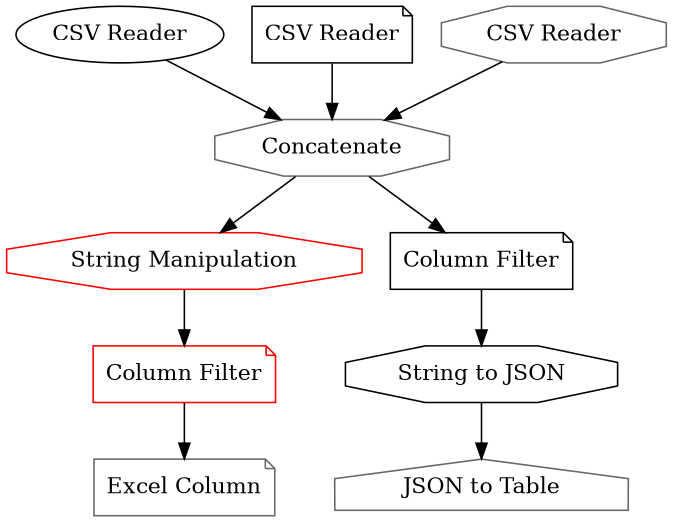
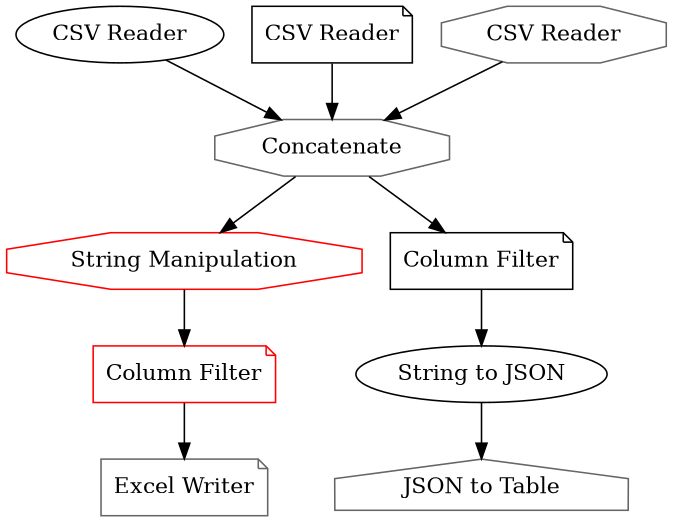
(482, 374) -> (482, 374)
(184, 487) -> (184, 487)
